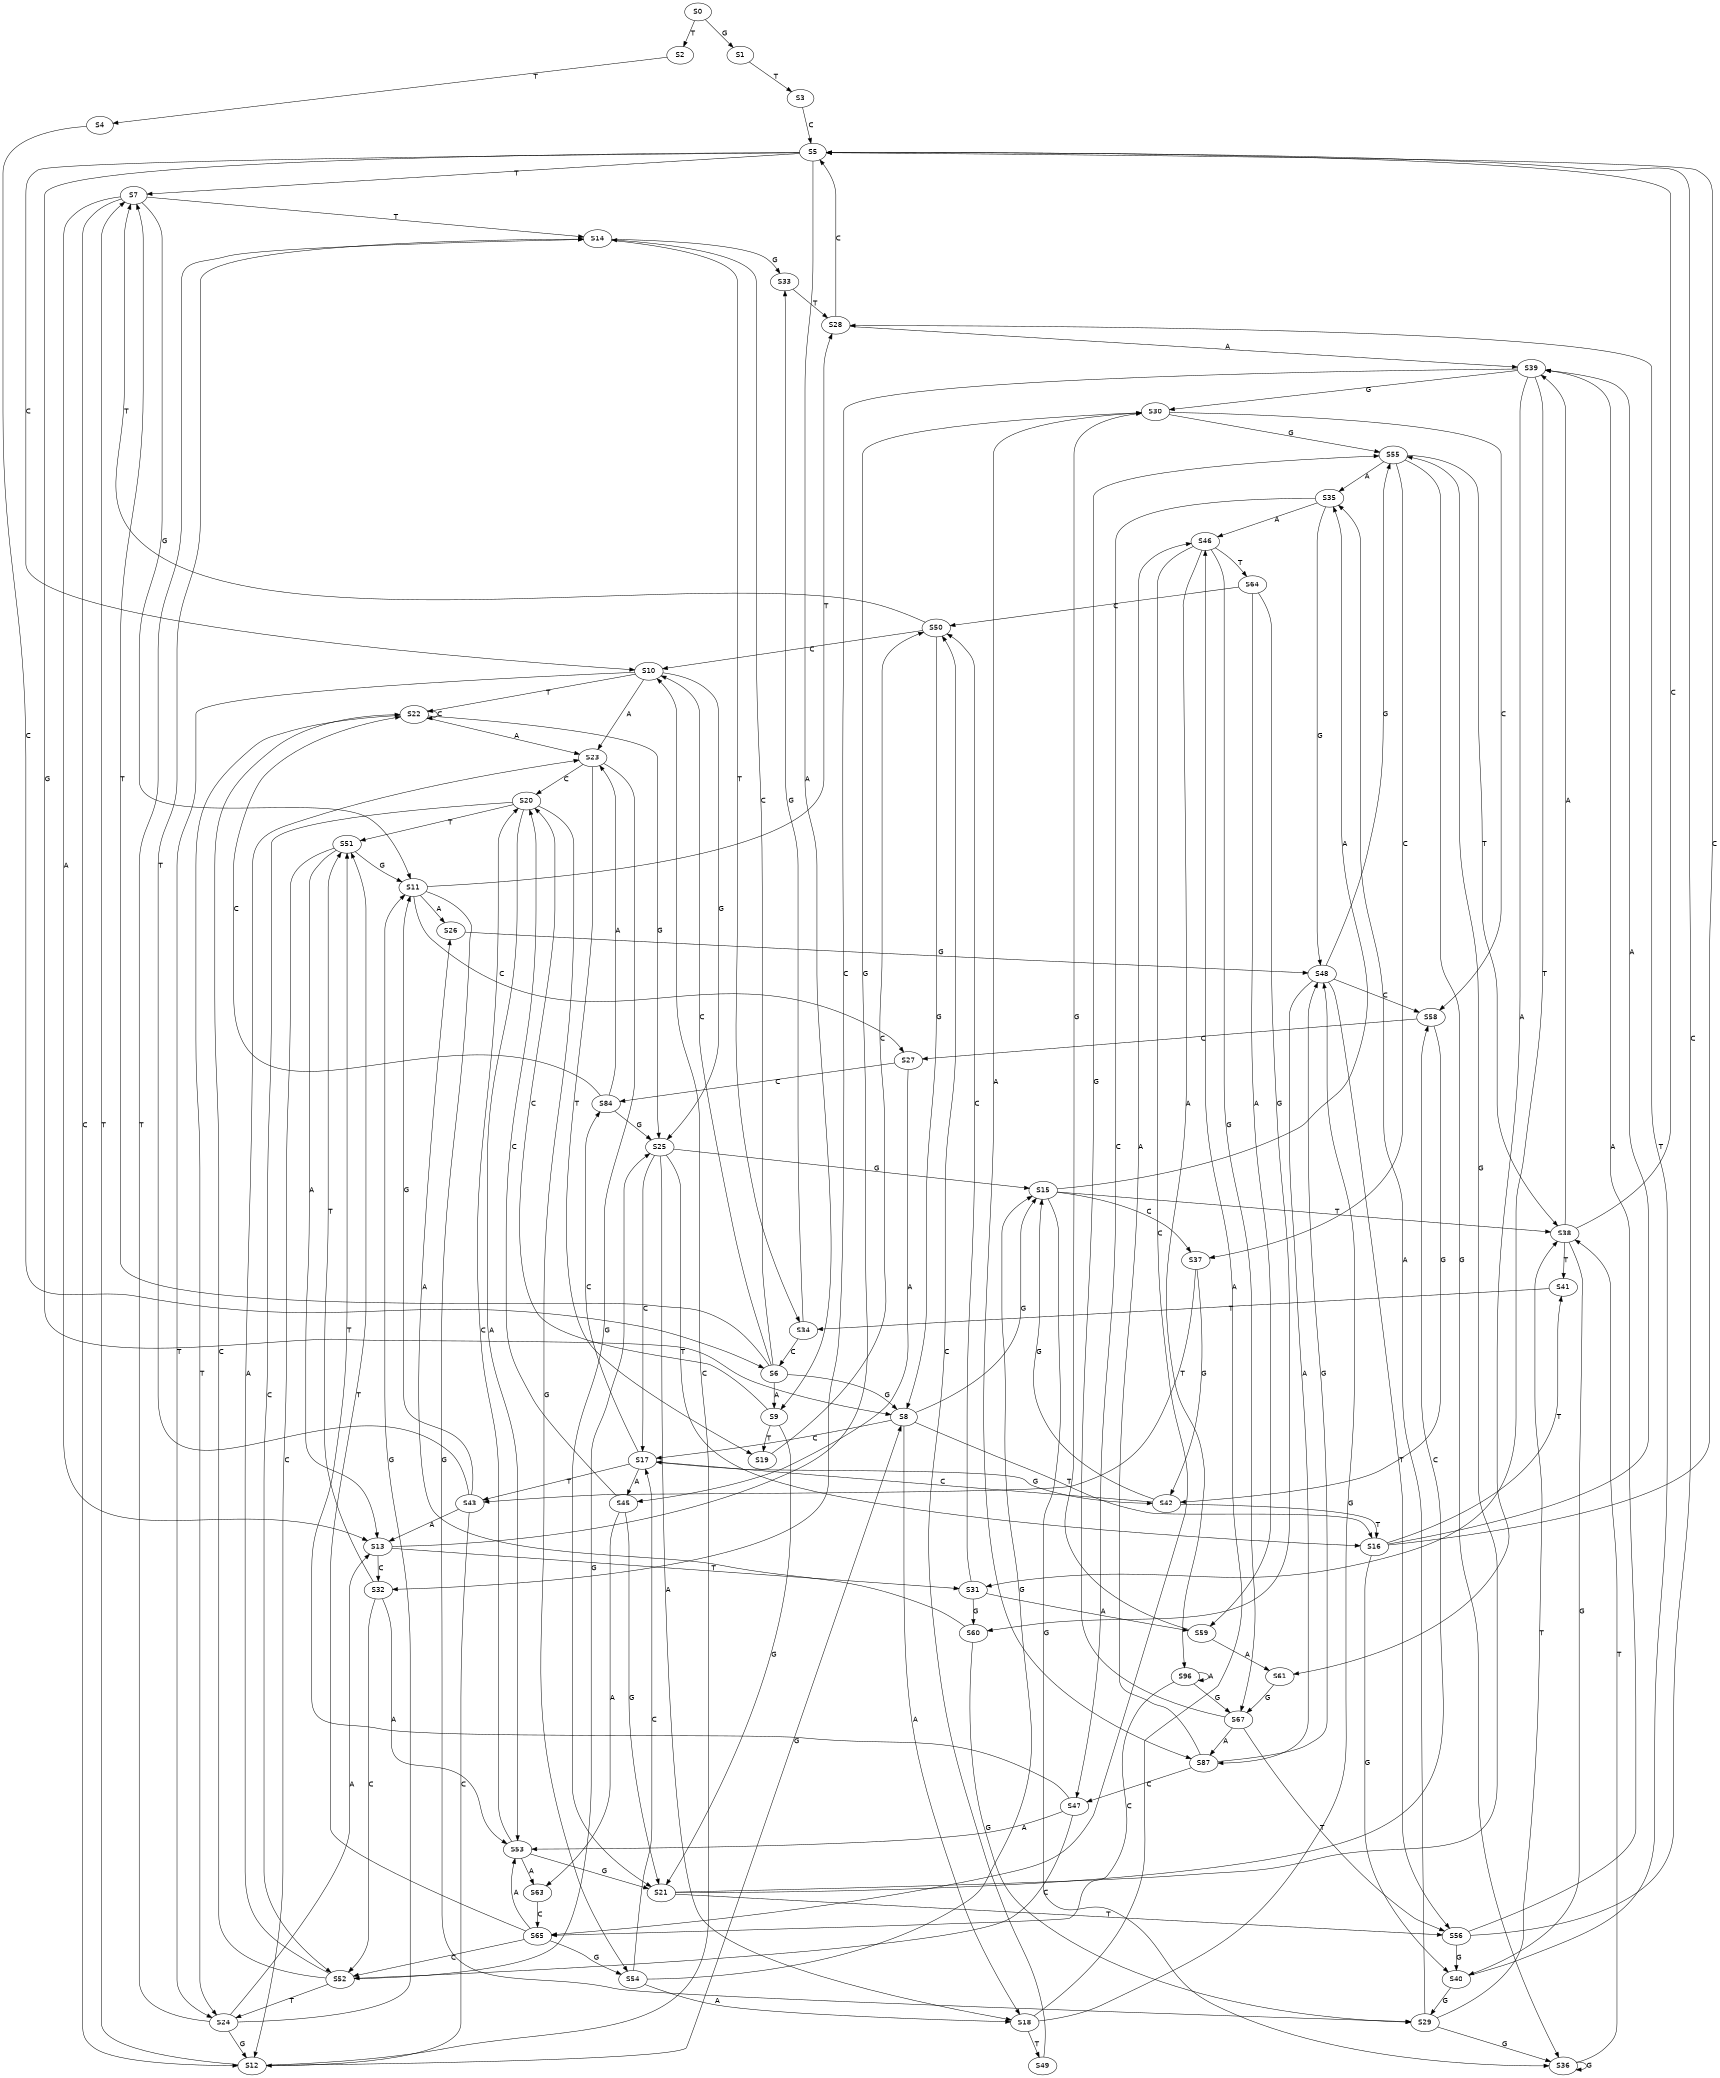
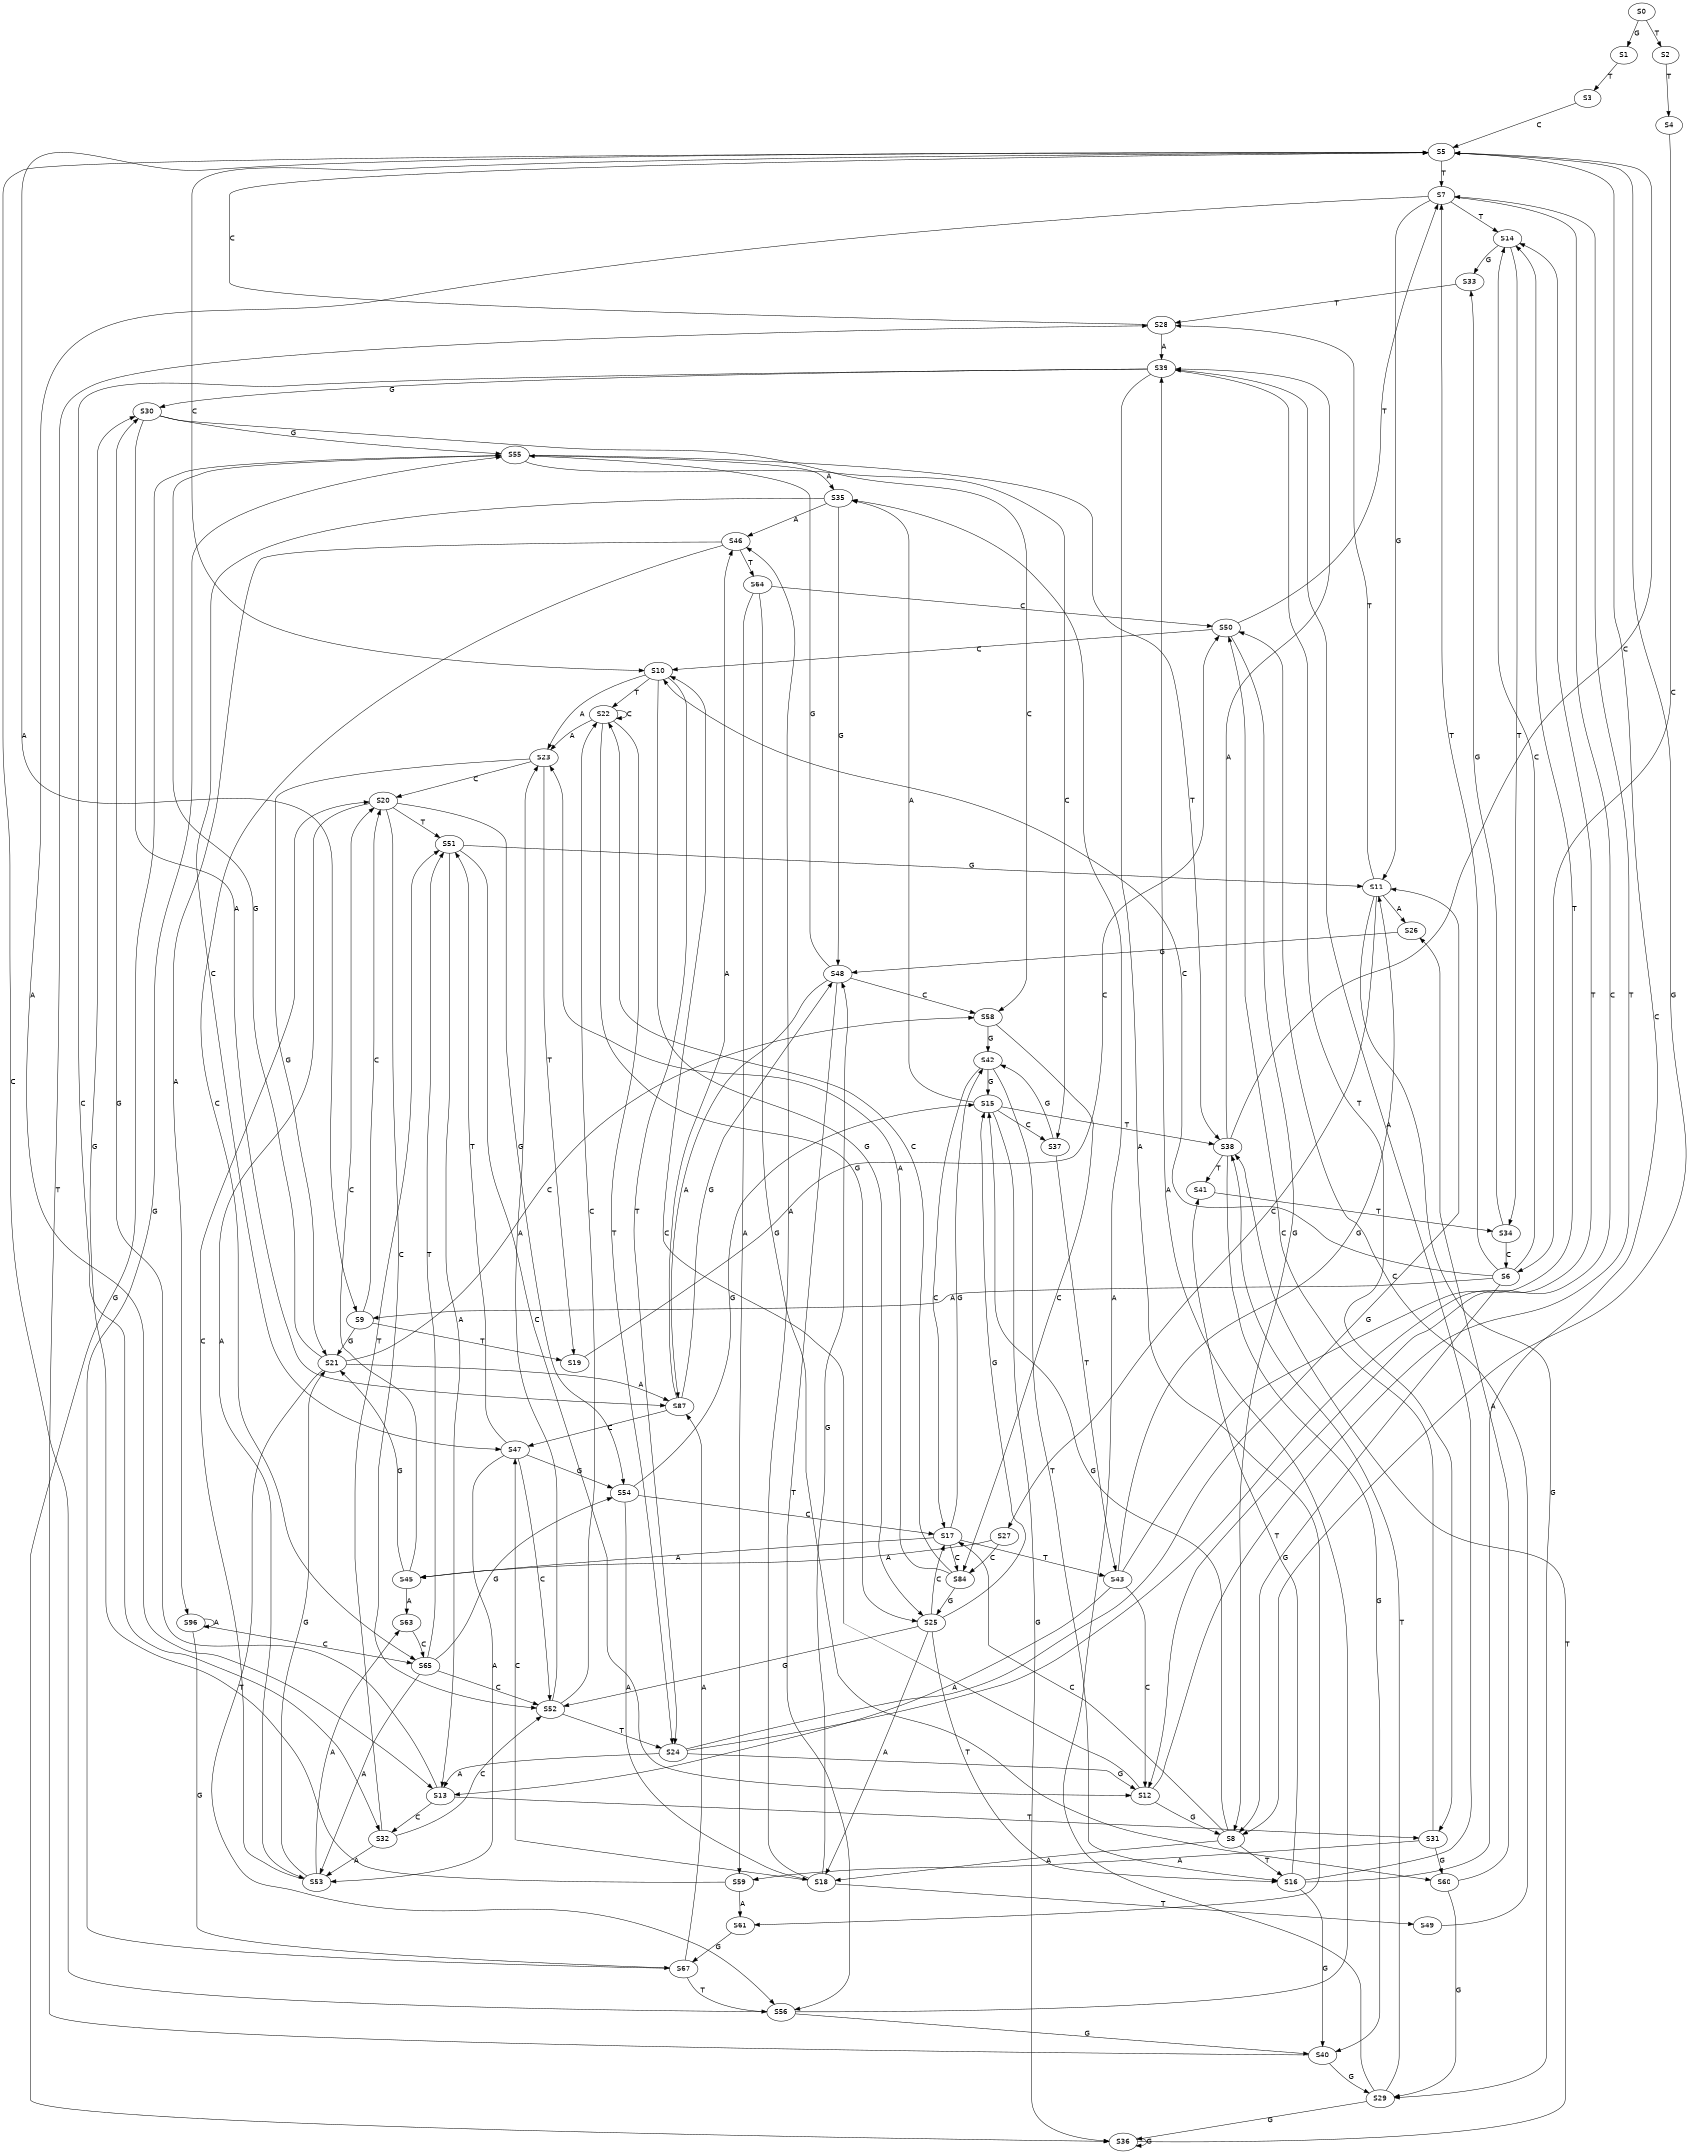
(1172, 1039) -> (1061, 1281)
(1226, 1128) -> none
none -> (507, 1371)
none -> (567, 1471)
(591, 1651) -> (744, 1666)
none -> (515, 1816)
